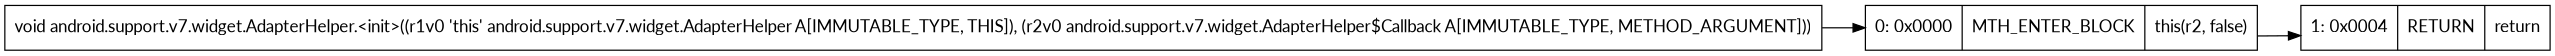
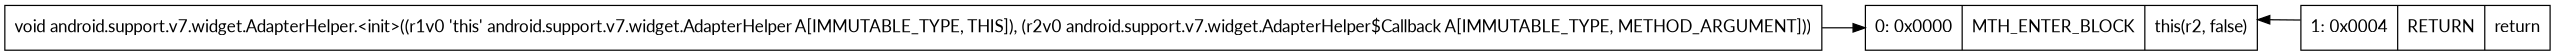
(2273, 36) -> (2285, 20)
